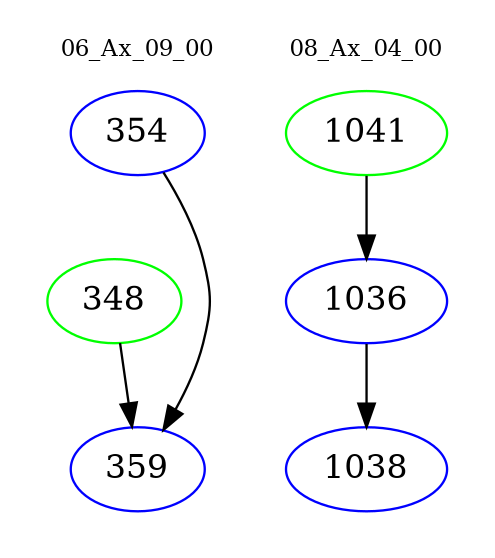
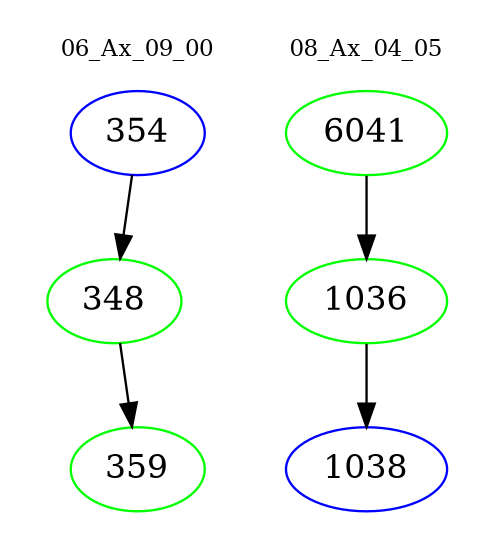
(367, 50) -> (367, 50)
(367, 133) -> (367, 133)
(209, 289) -> (128, 205)
(367, 301) -> (367, 301)
(138, 469) -> (138, 469)
